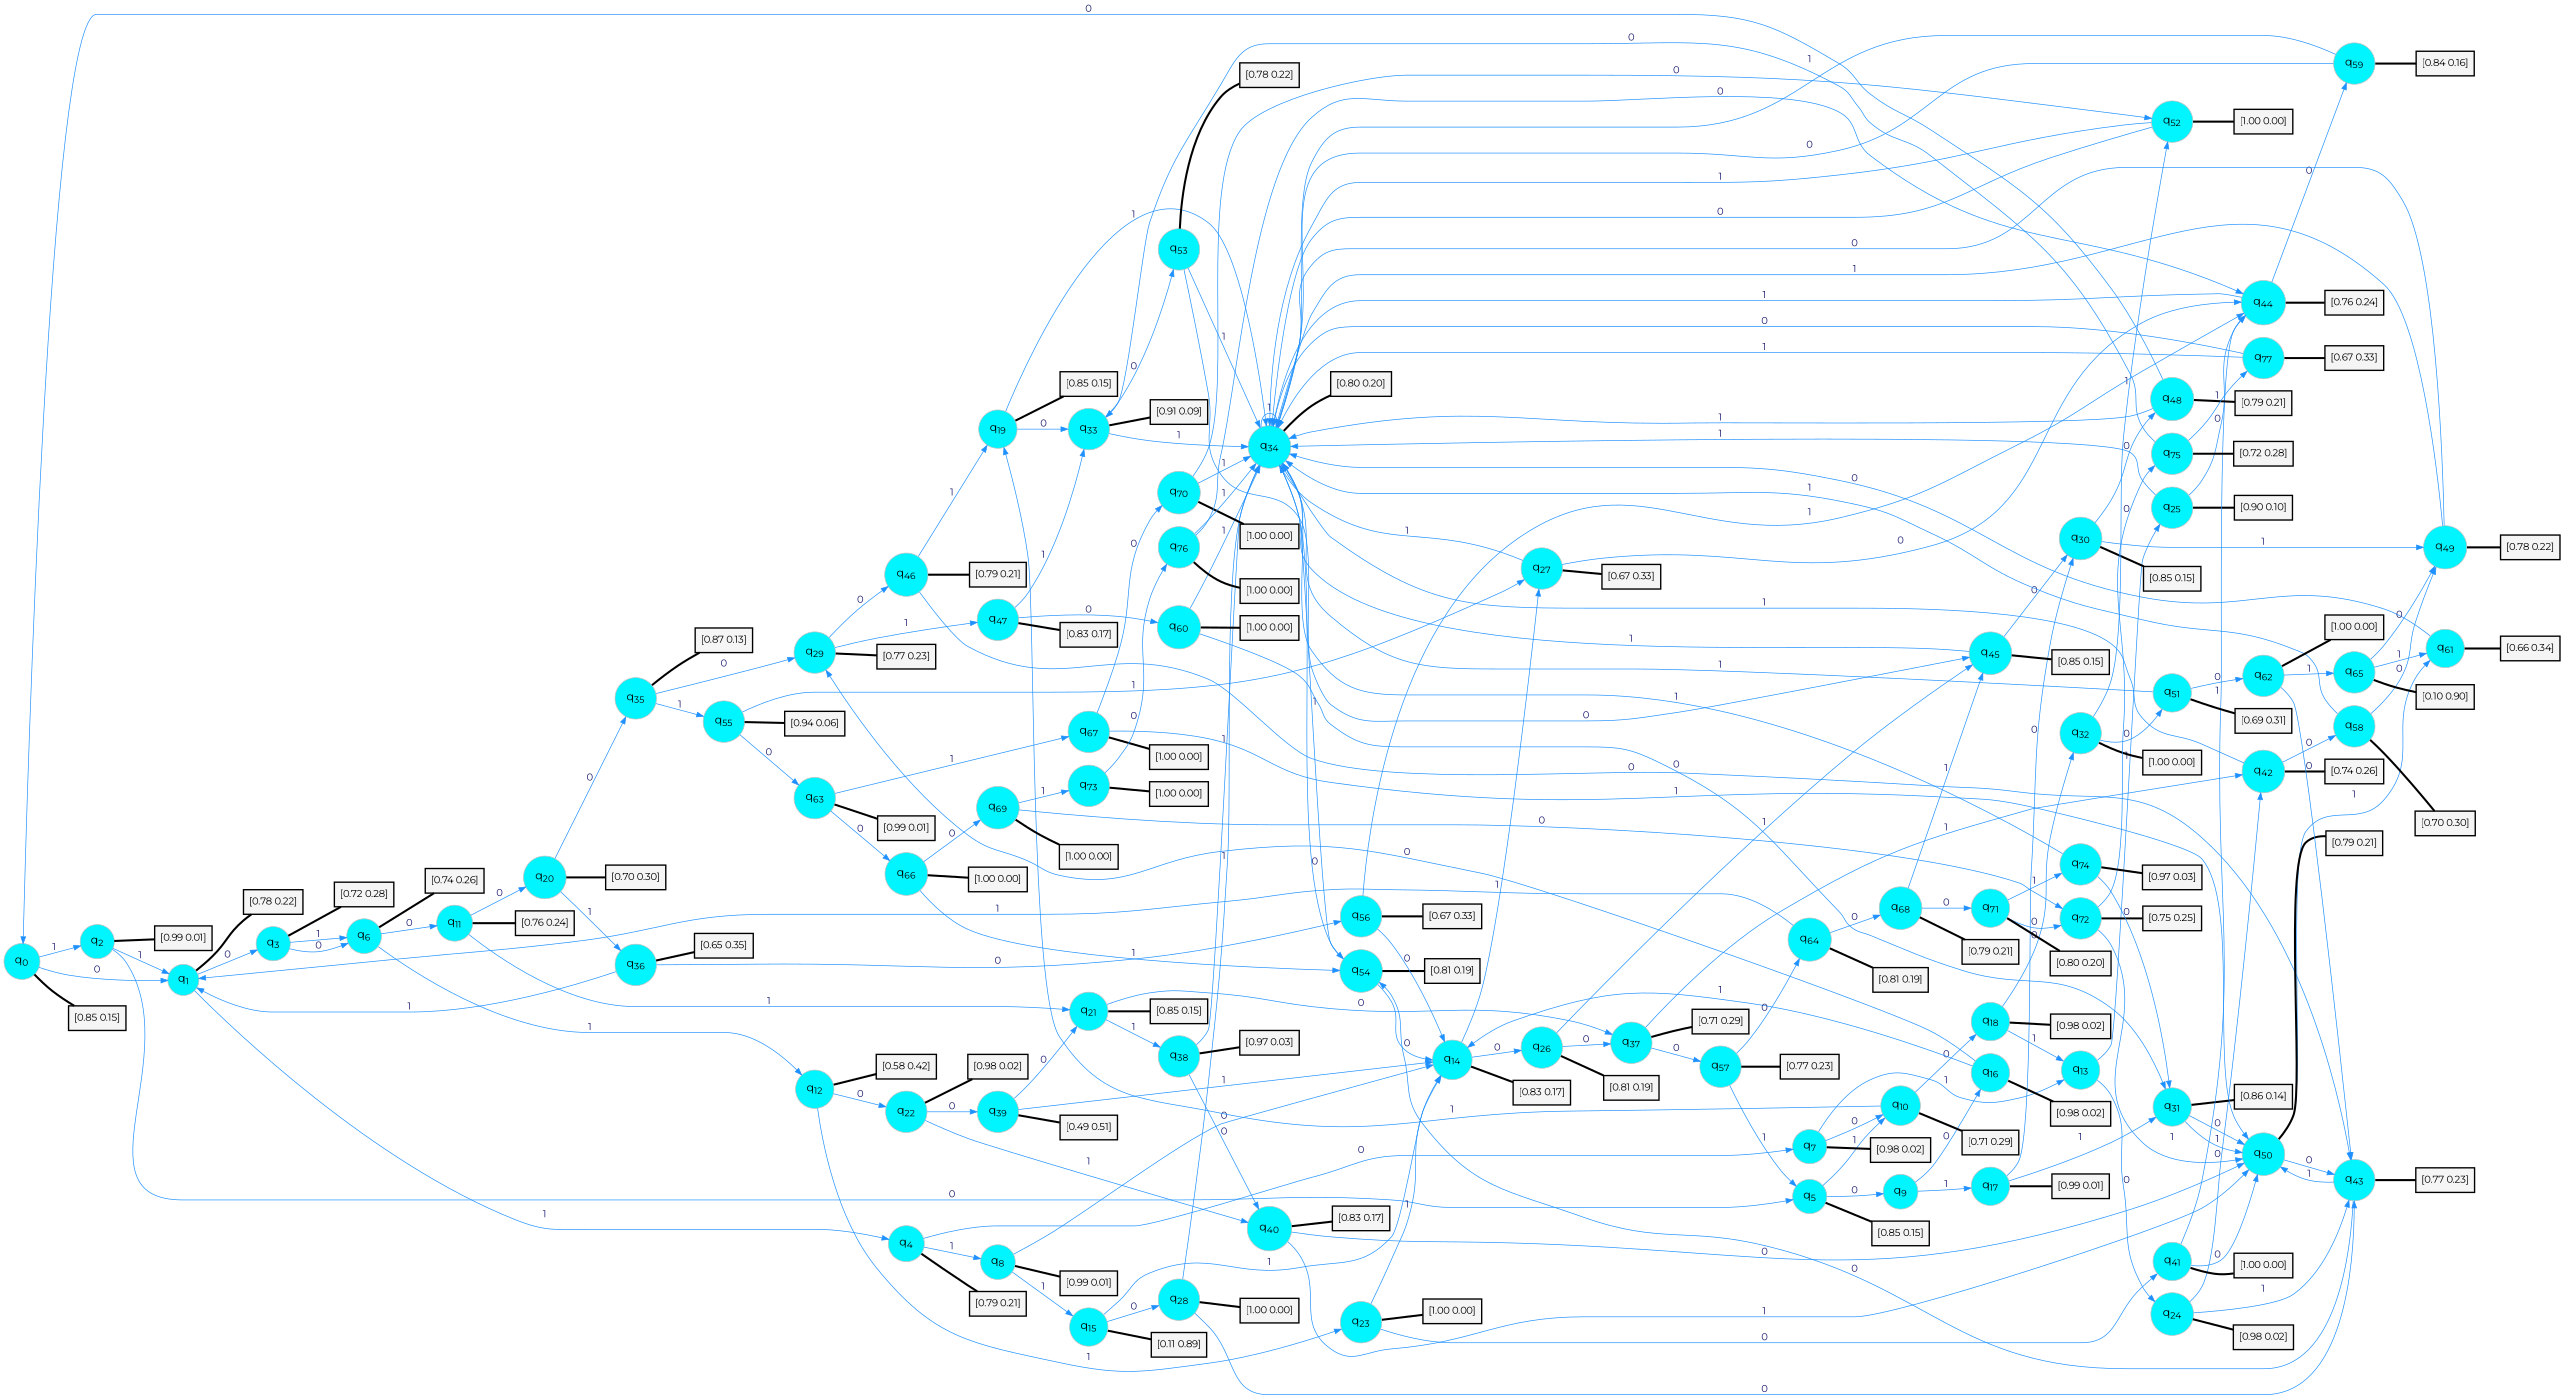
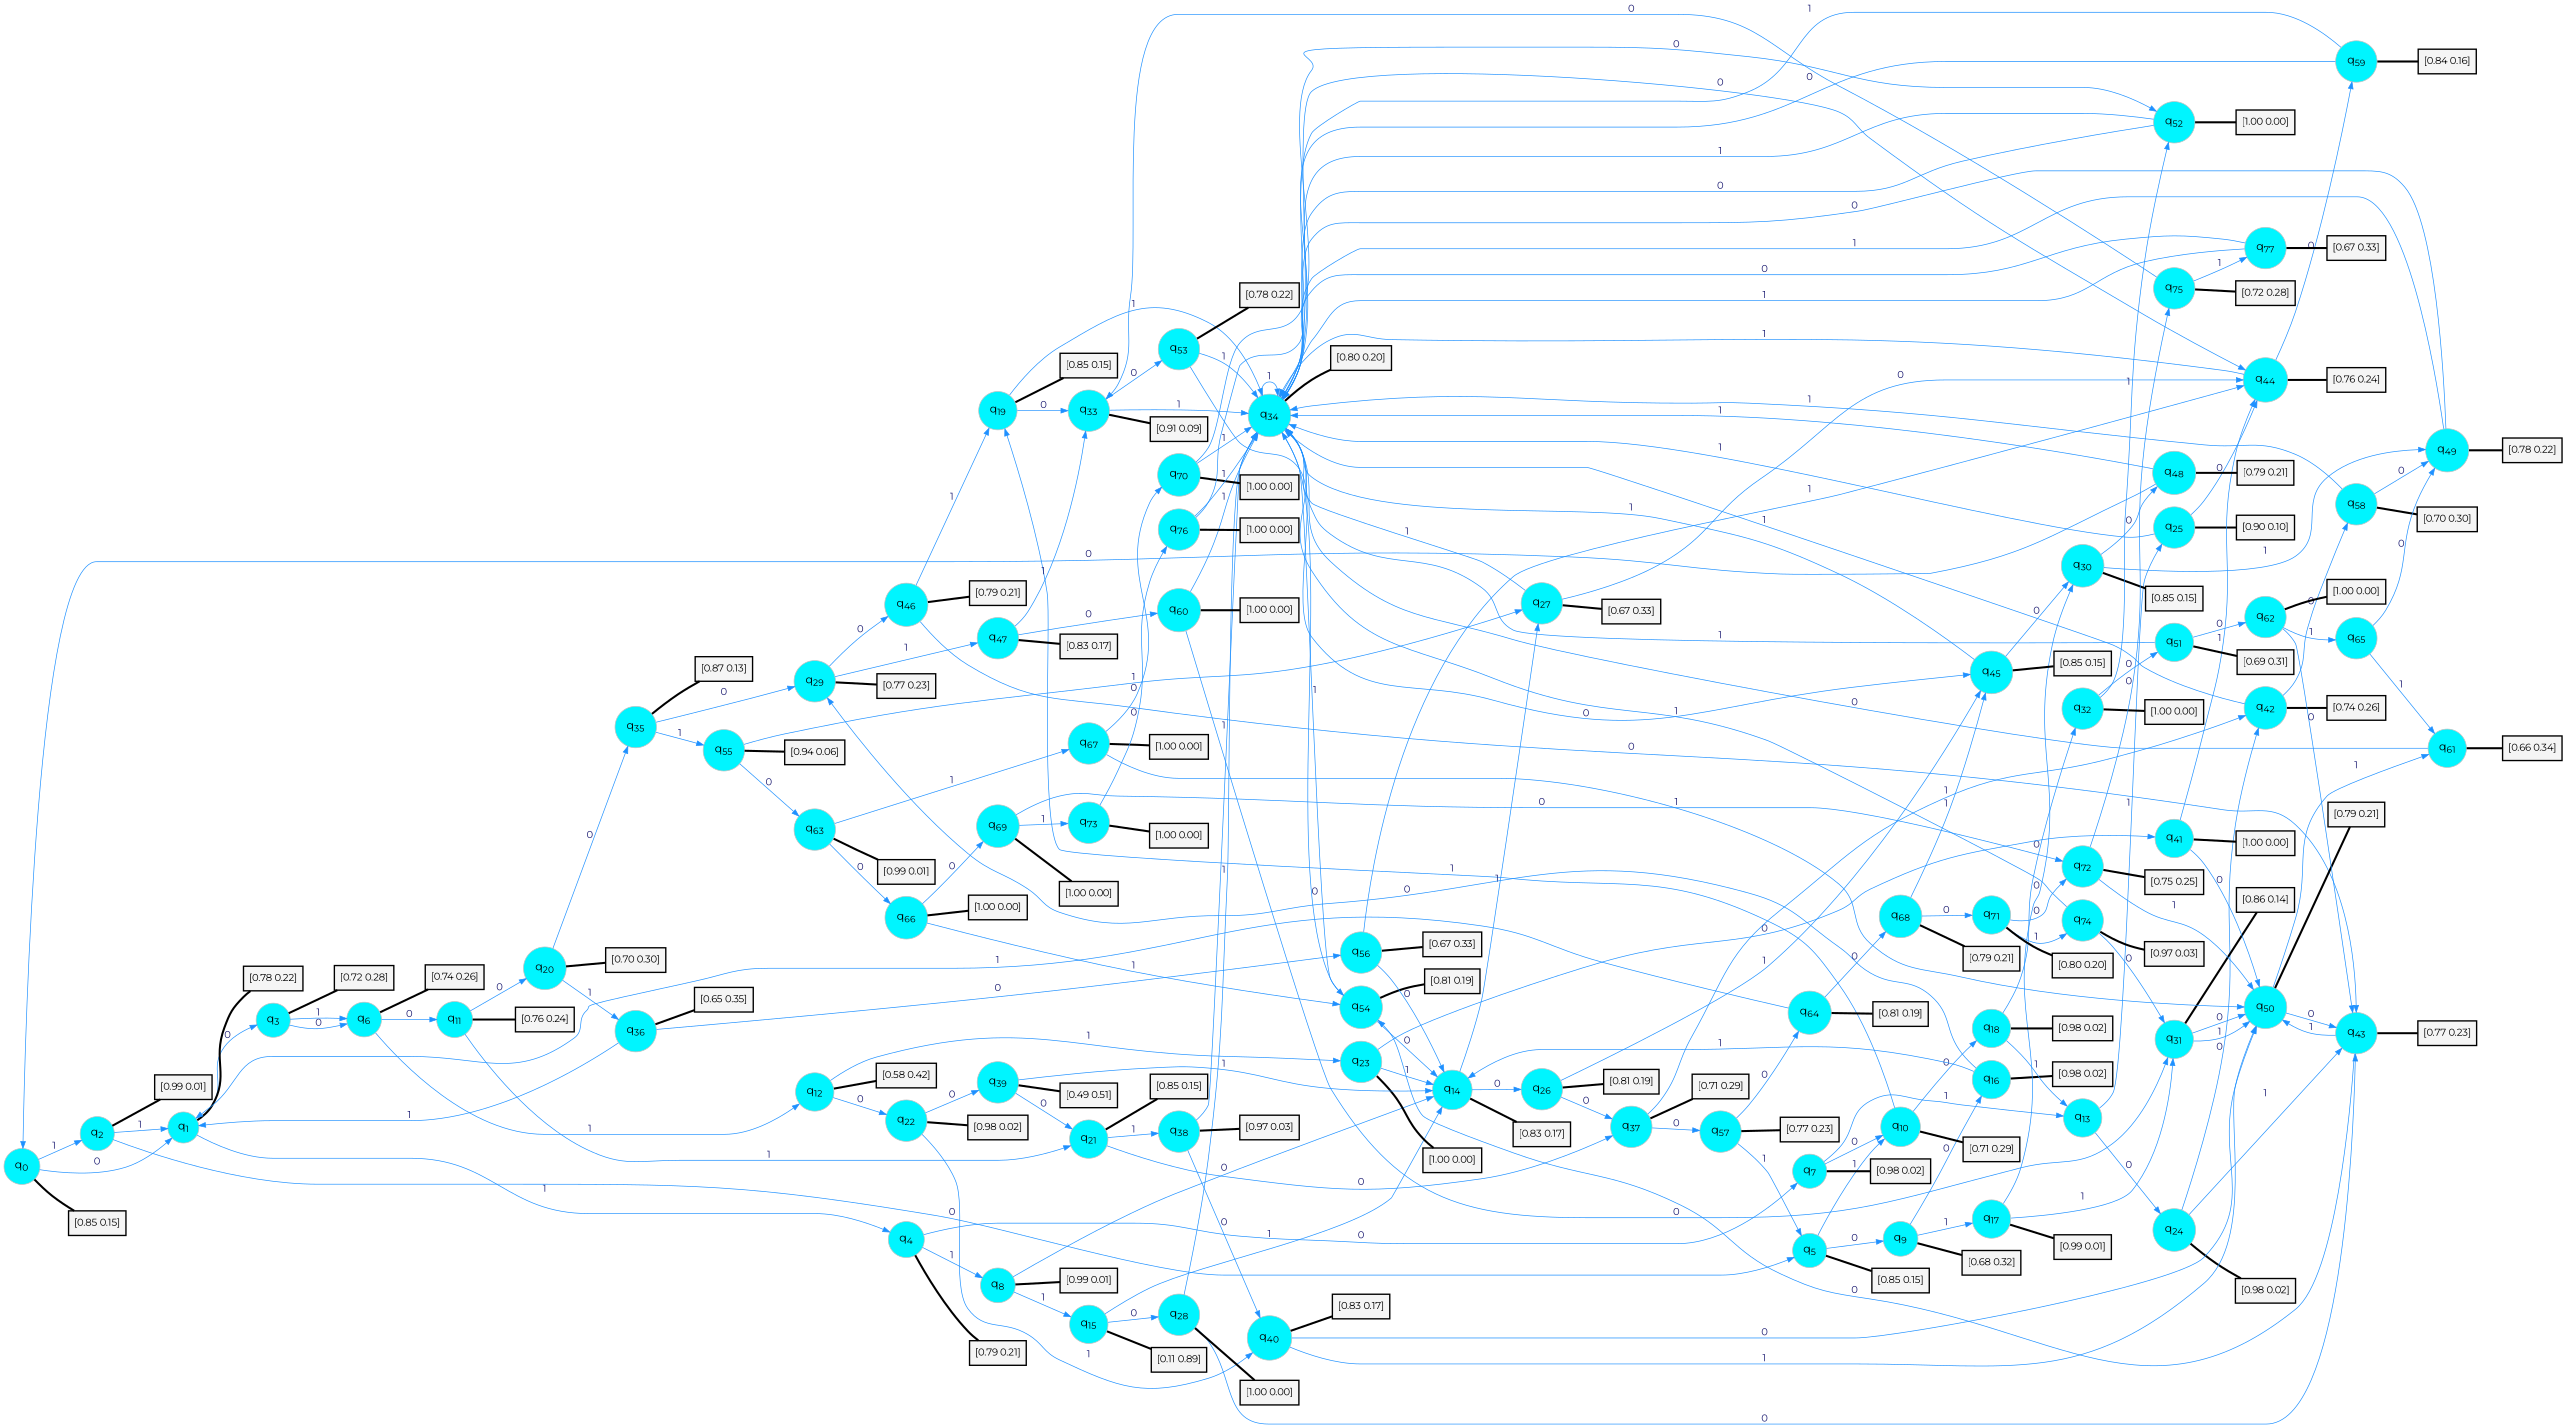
(2445, 697) -> none
none -> (1991, 1263)
